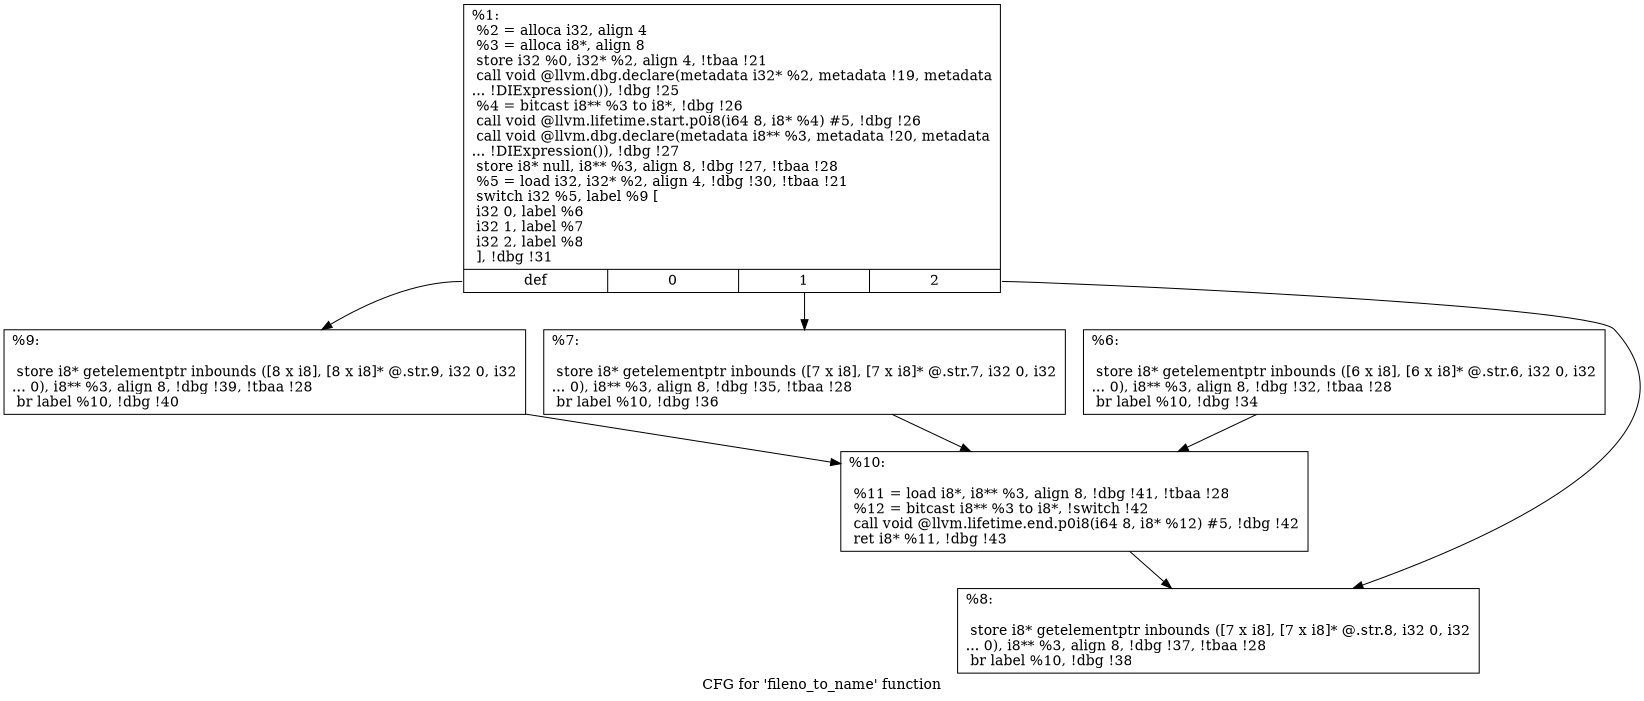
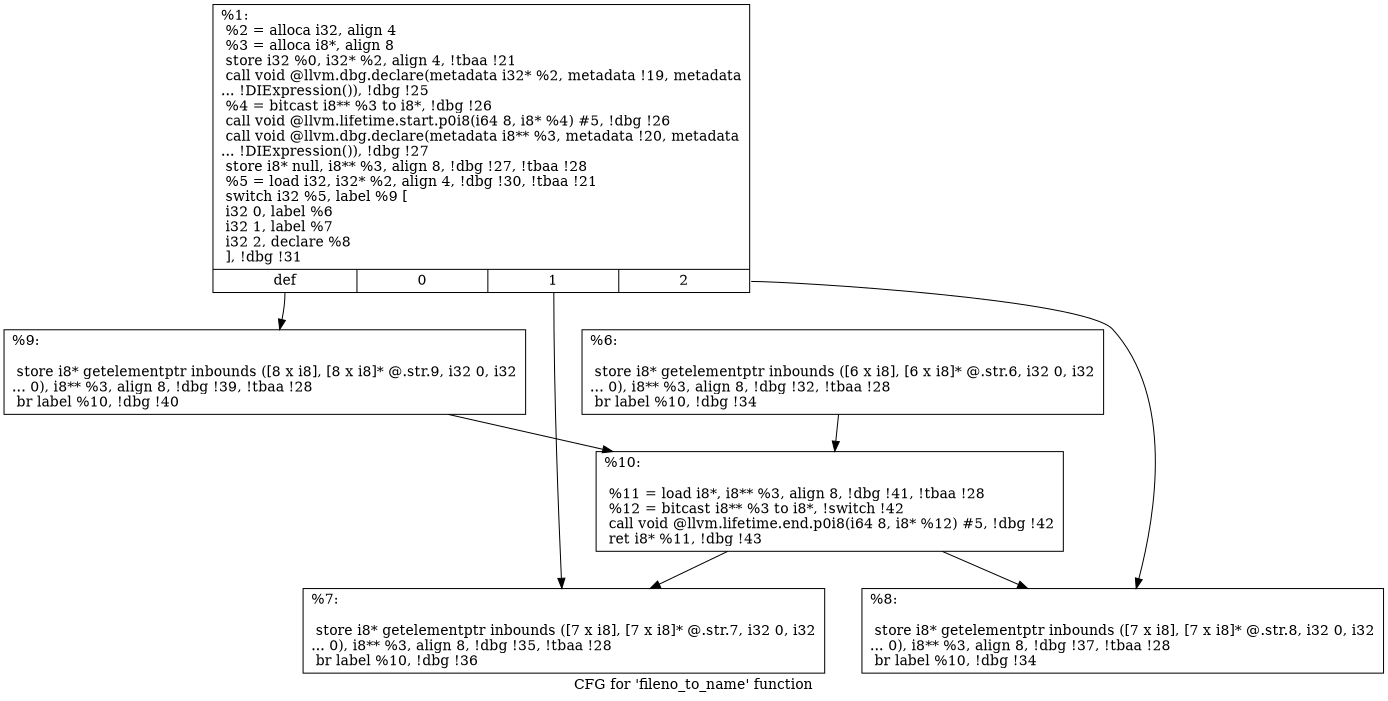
(528, 242) -> (286, 242)
(927, 431) -> (693, 568)
(1049, 661) -> (954, 661)
